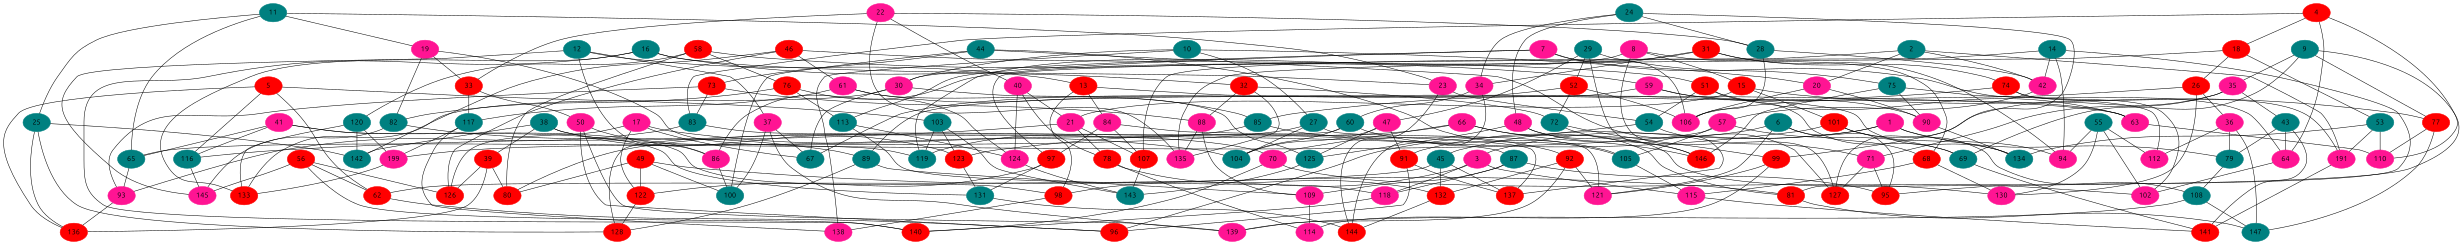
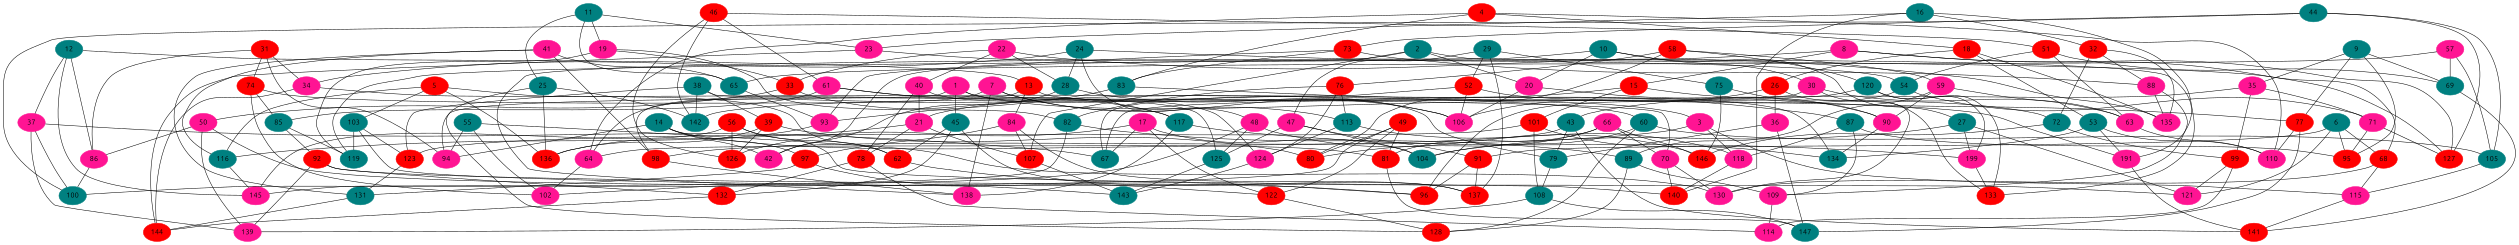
(1219, 59) -> (977, 152)
(1907, 109) -> none
(2154, 159) -> none
